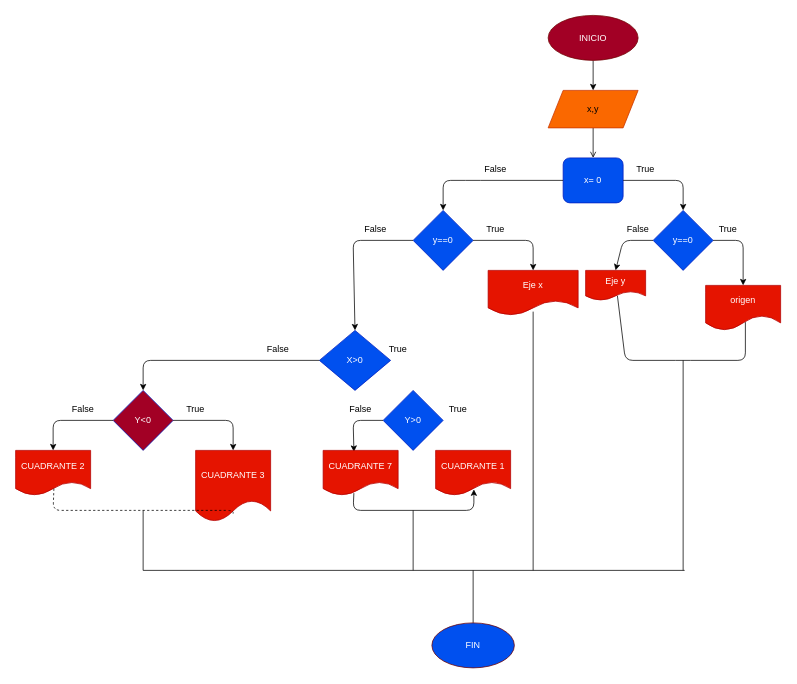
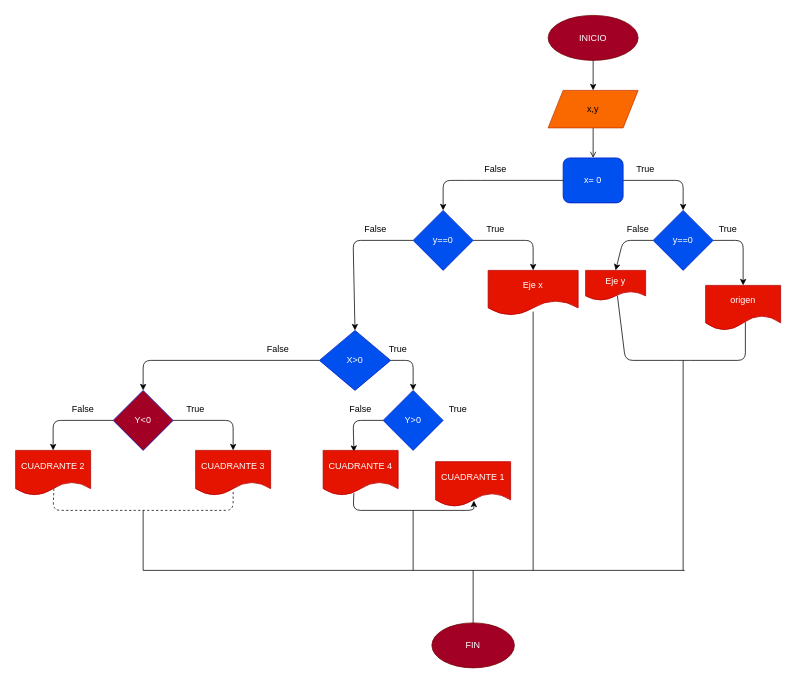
none -> (402, 360)
(360, 466) -> (360, 466)
(473, 473) -> (473, 484)
(233, 486) -> (233, 473)
(473, 645) -> (473, 645)
